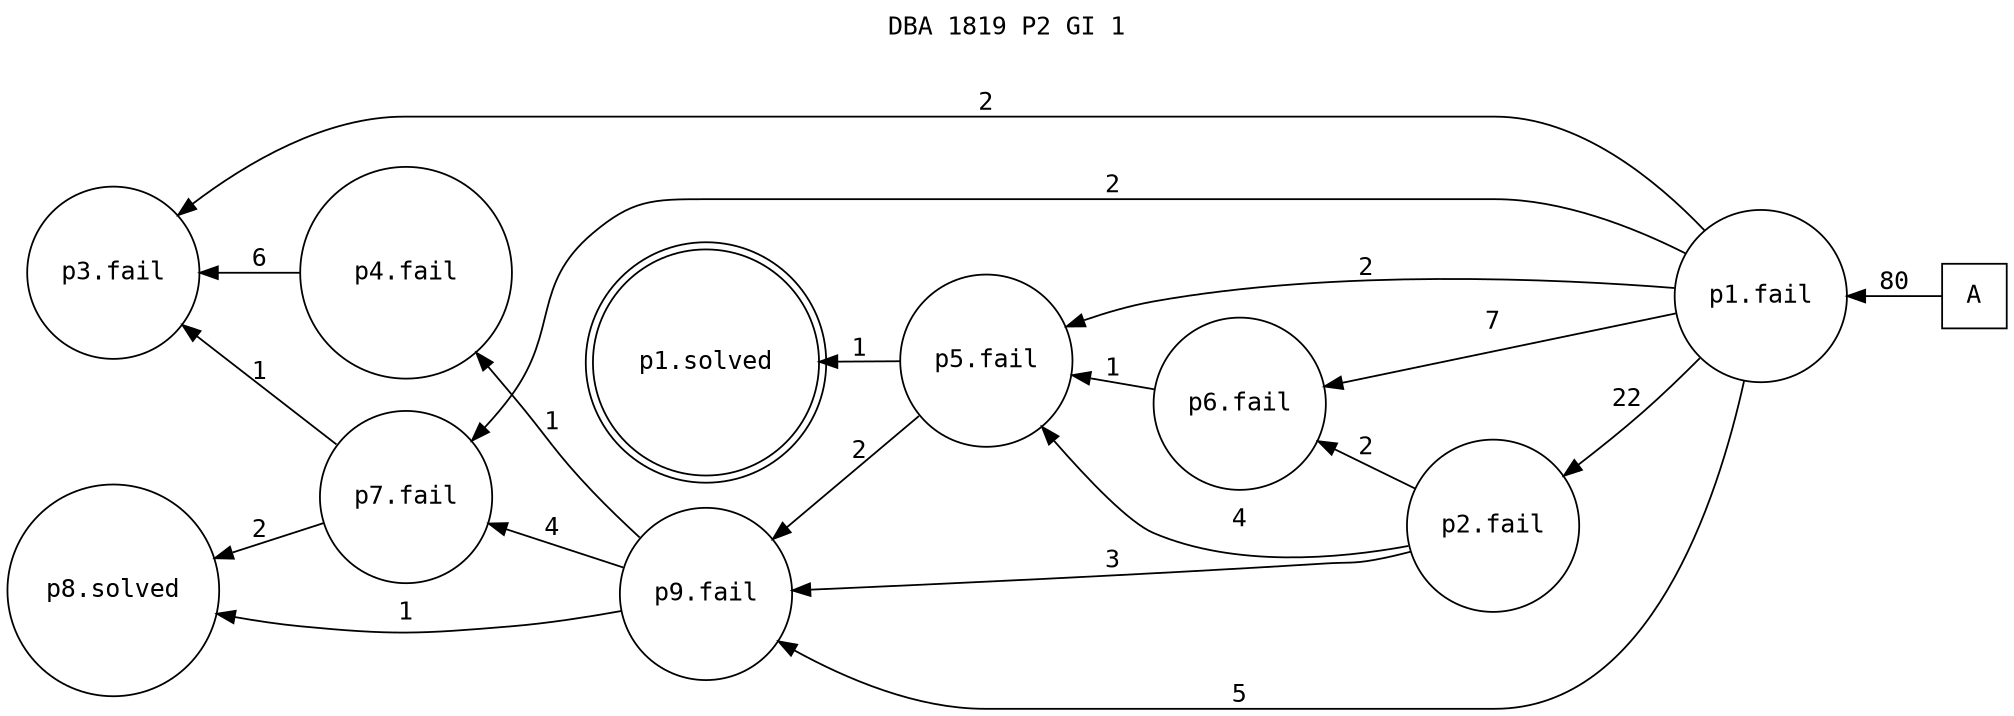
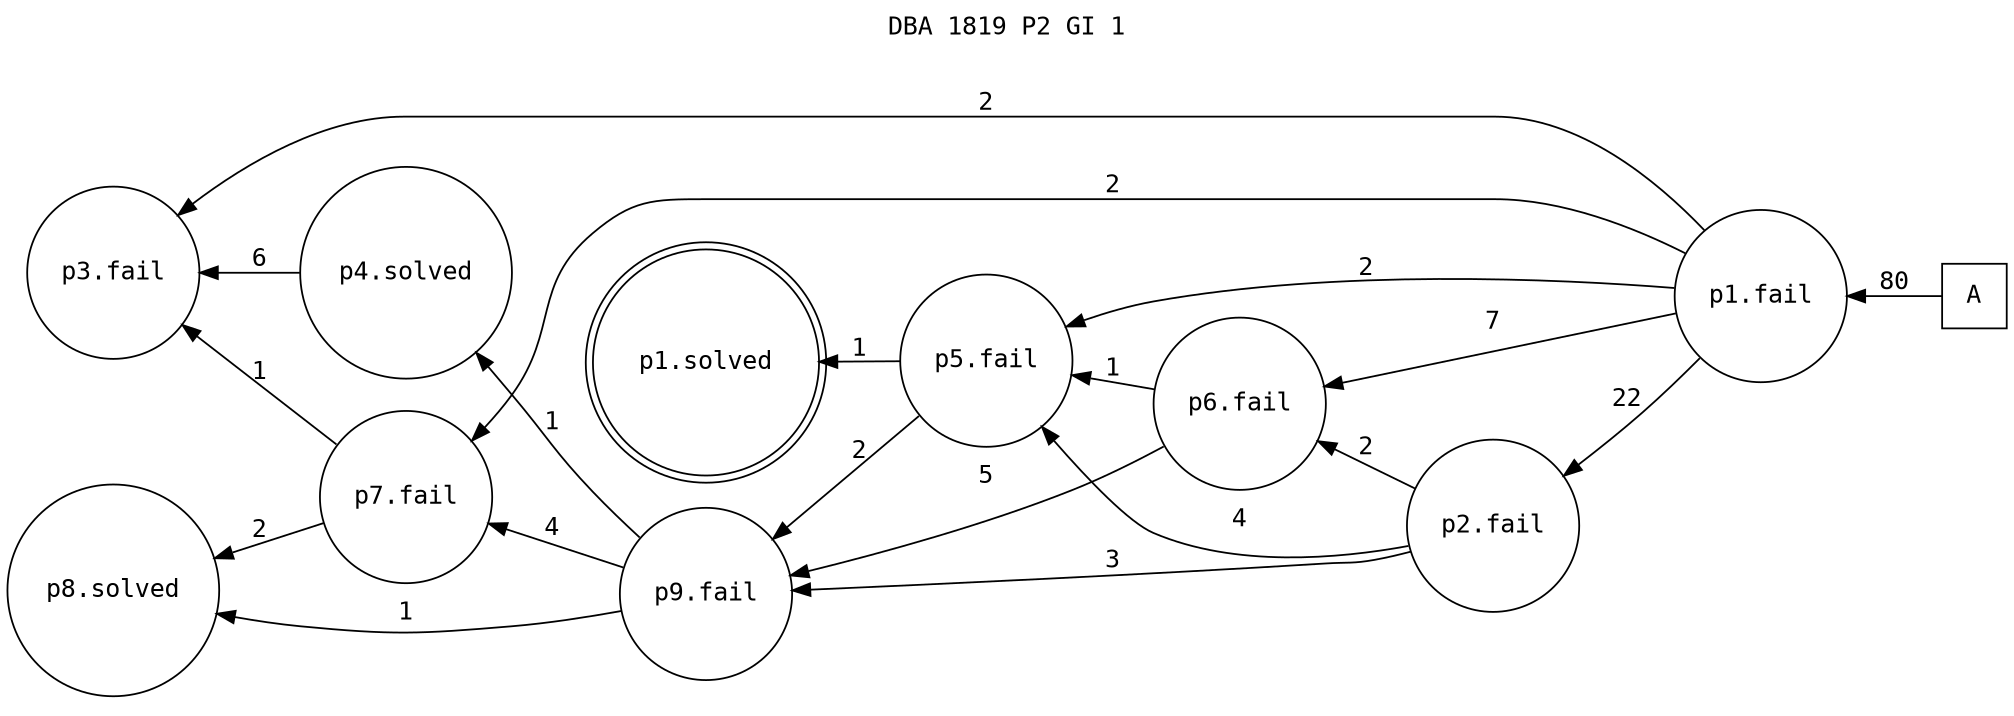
(406, 273) -> (406, 273)
(1360, 709) -> (990, 520)
